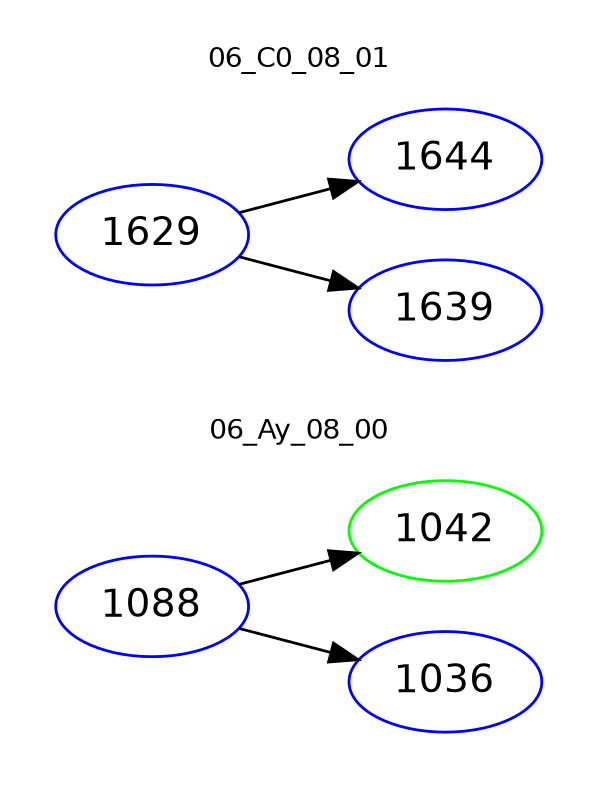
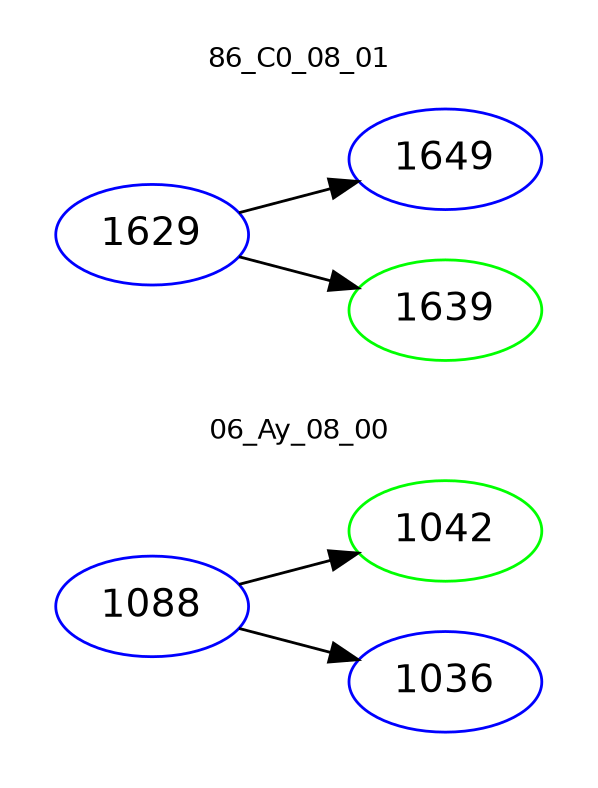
(299, 60) -> (299, 60)
(445, 159) -> (445, 159)
(445, 310) -> (445, 310)
